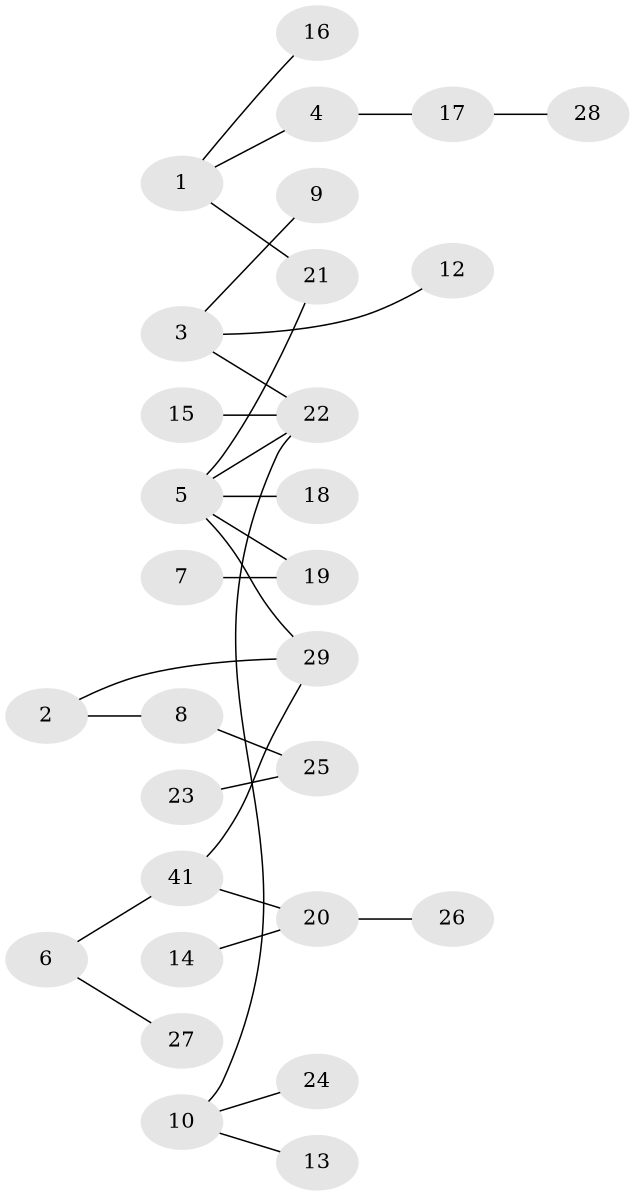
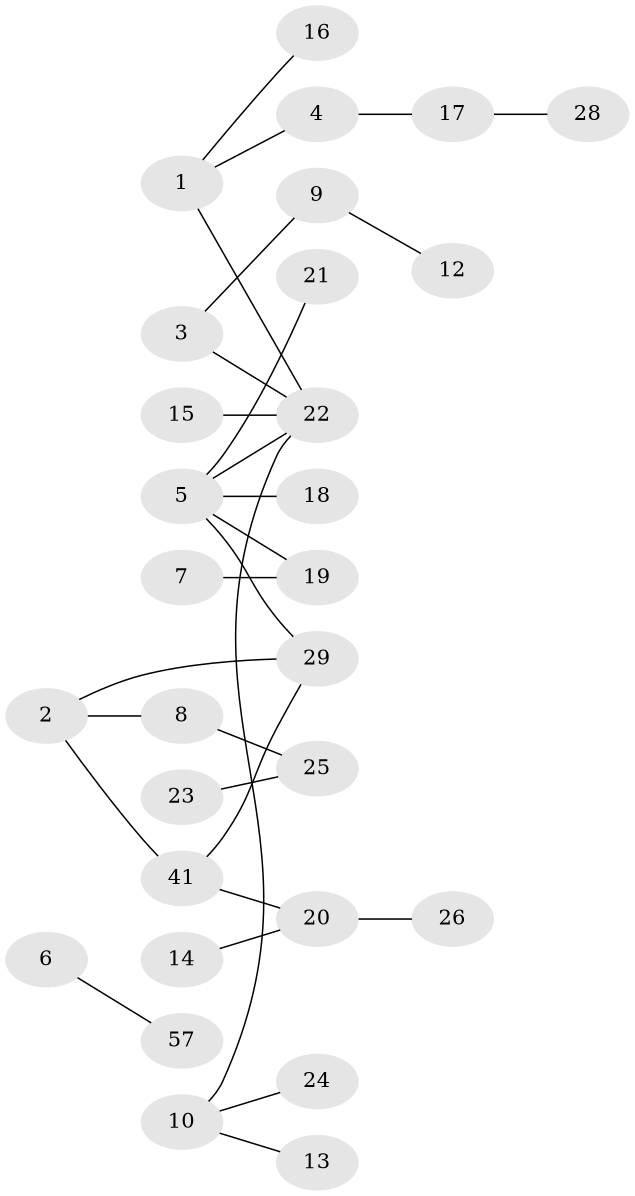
(250, 230) -> (250, 299)
(326, 325) -> (385, 233)
(114, 919) -> (110, 800)
(182, 1041) -> (182, 1041)
